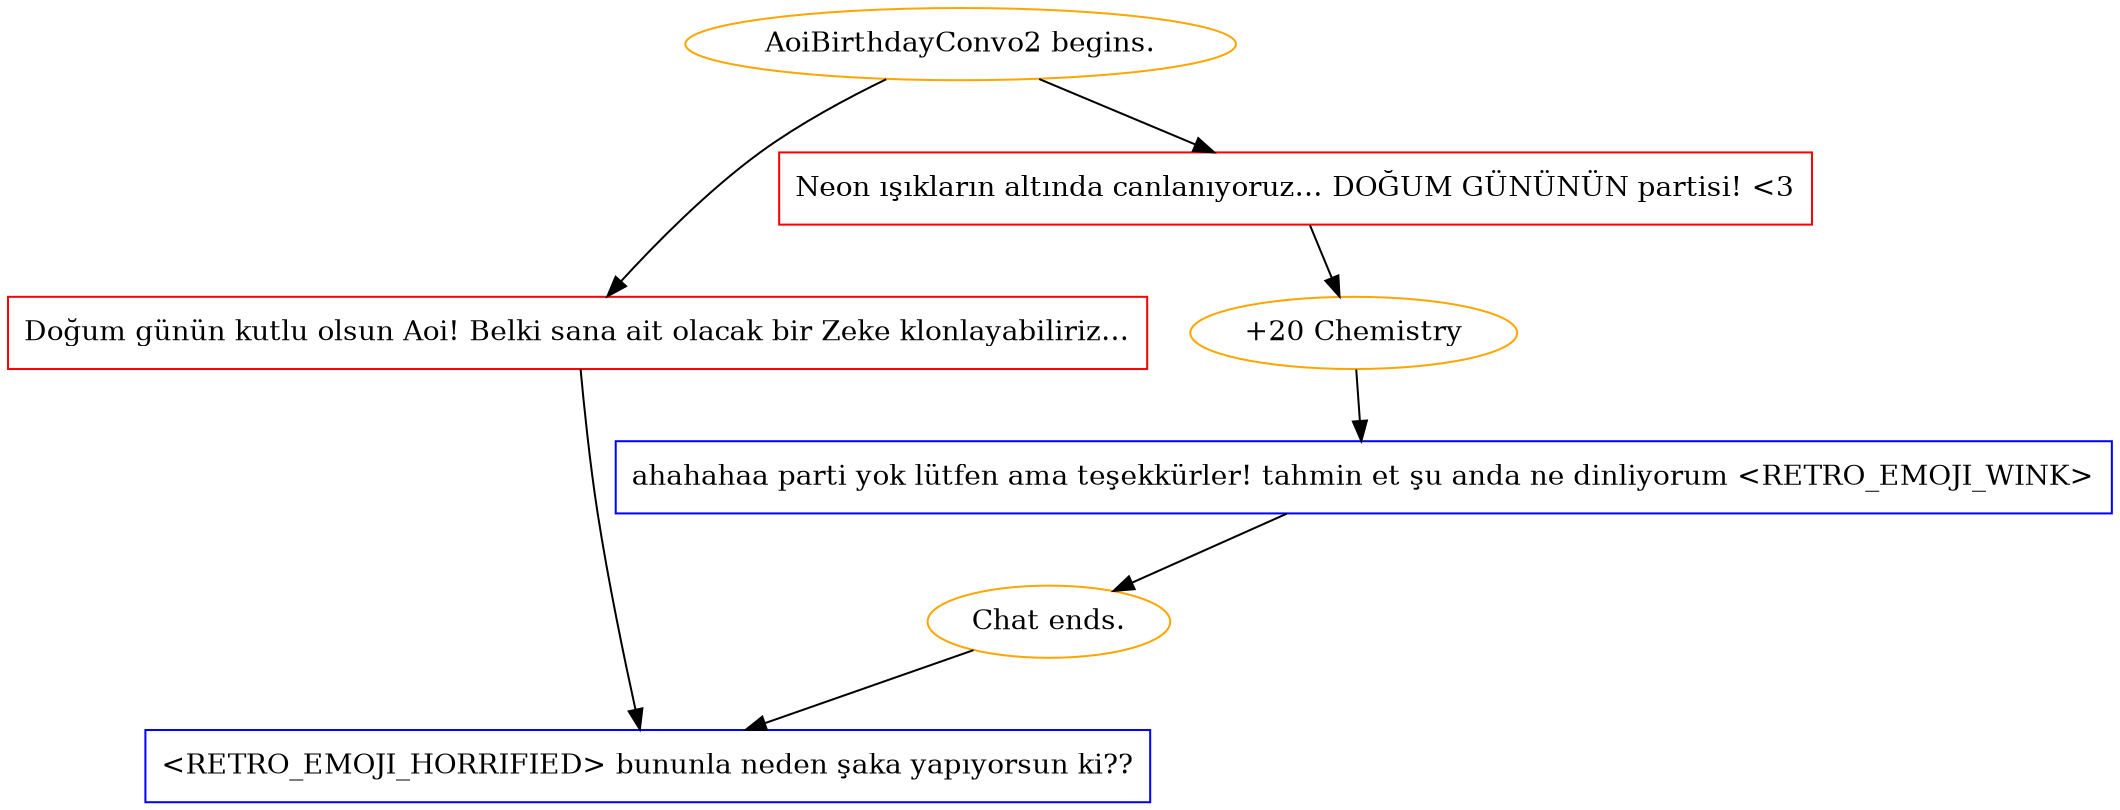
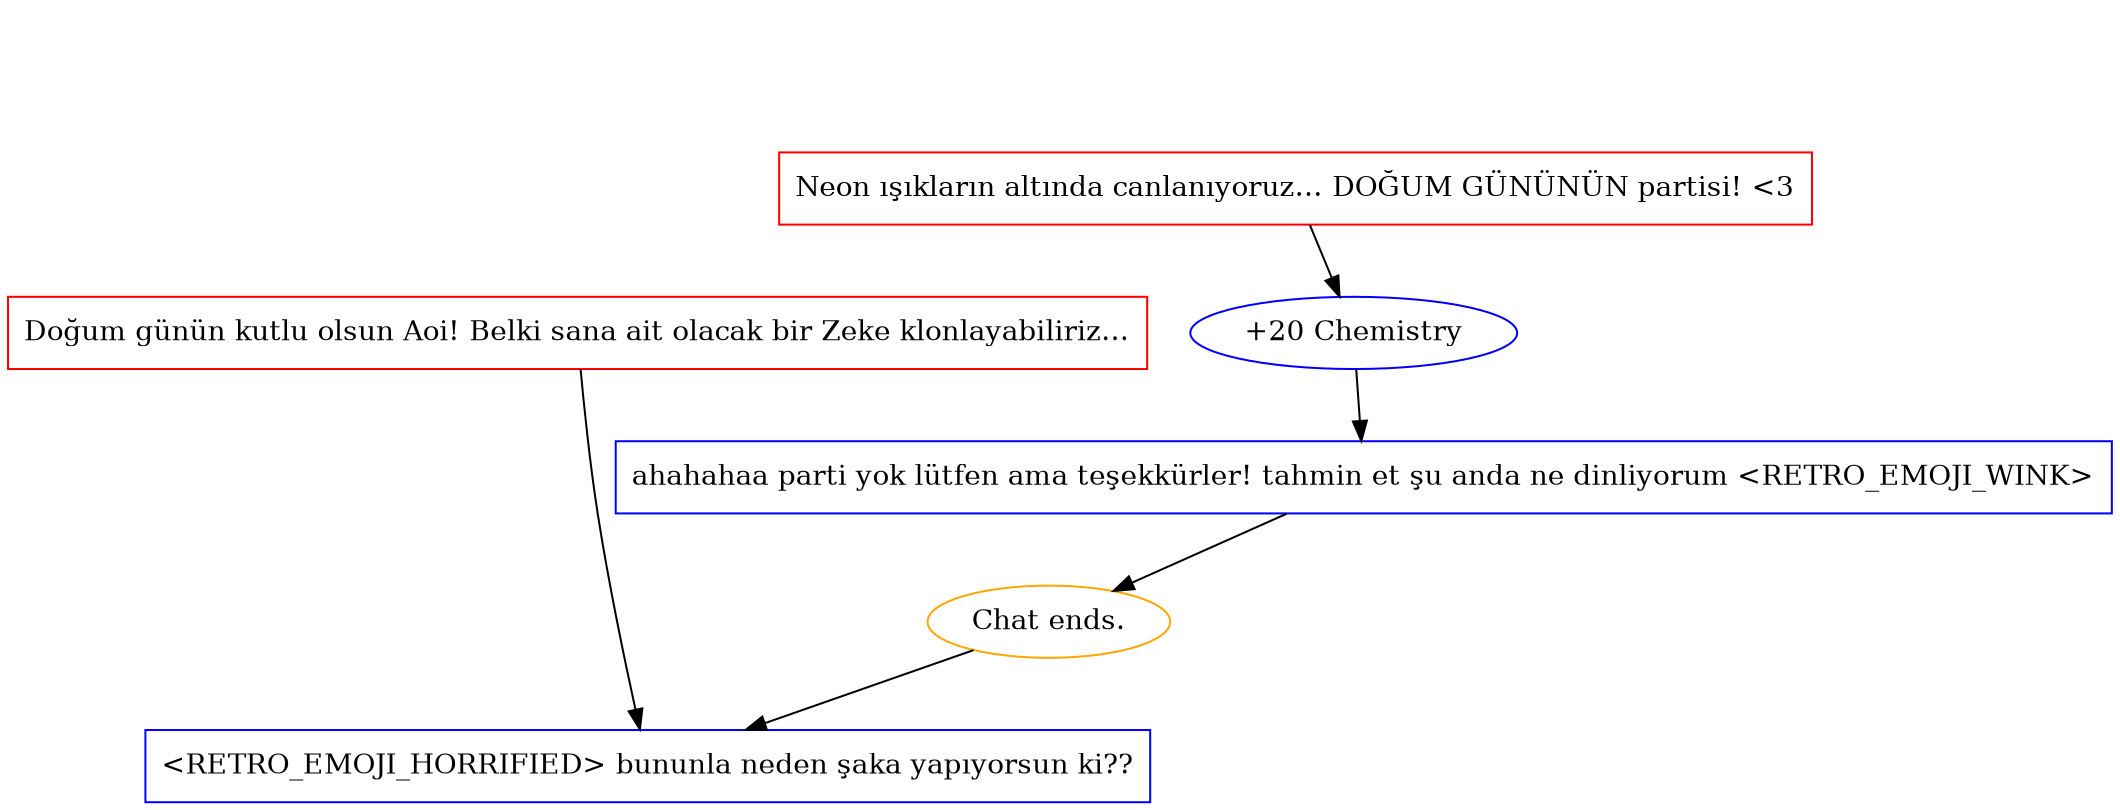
(961, 44) -> none
(1354, 333) -> (1354, 333)
